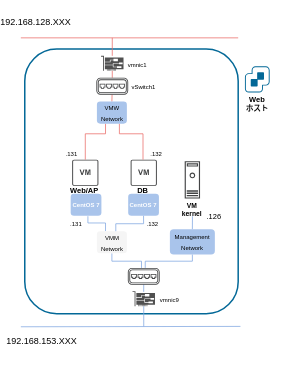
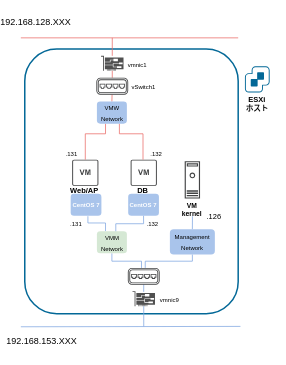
(257, 104) -> (257, 104)
(112, 242) -> (112, 242)
